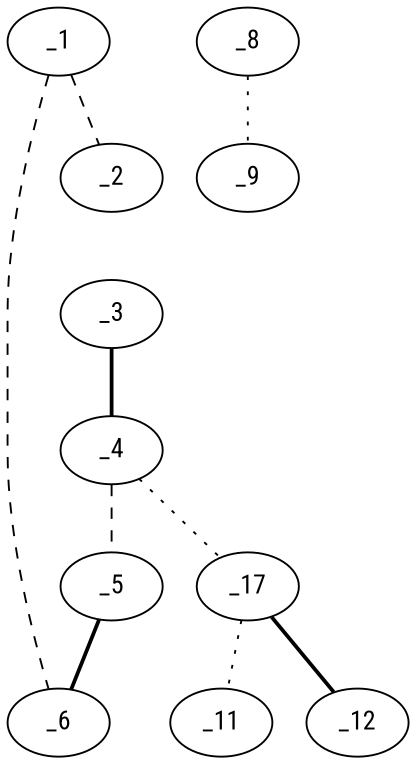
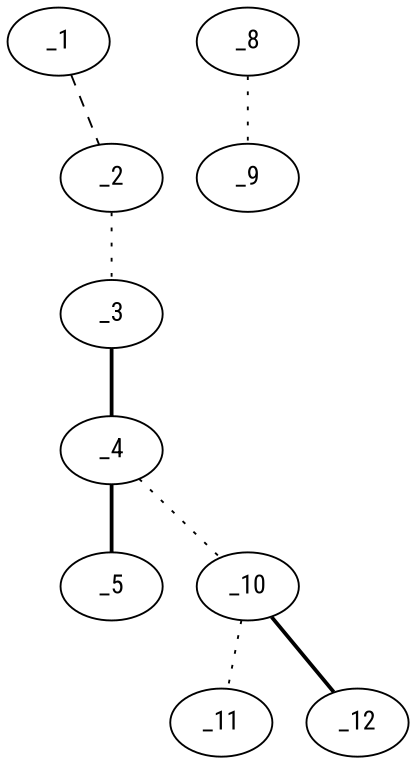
none -> (112, 246)
(112, 519) -> (112, 519)
(248, 586) -> (248, 586)
(59, 723) -> none
